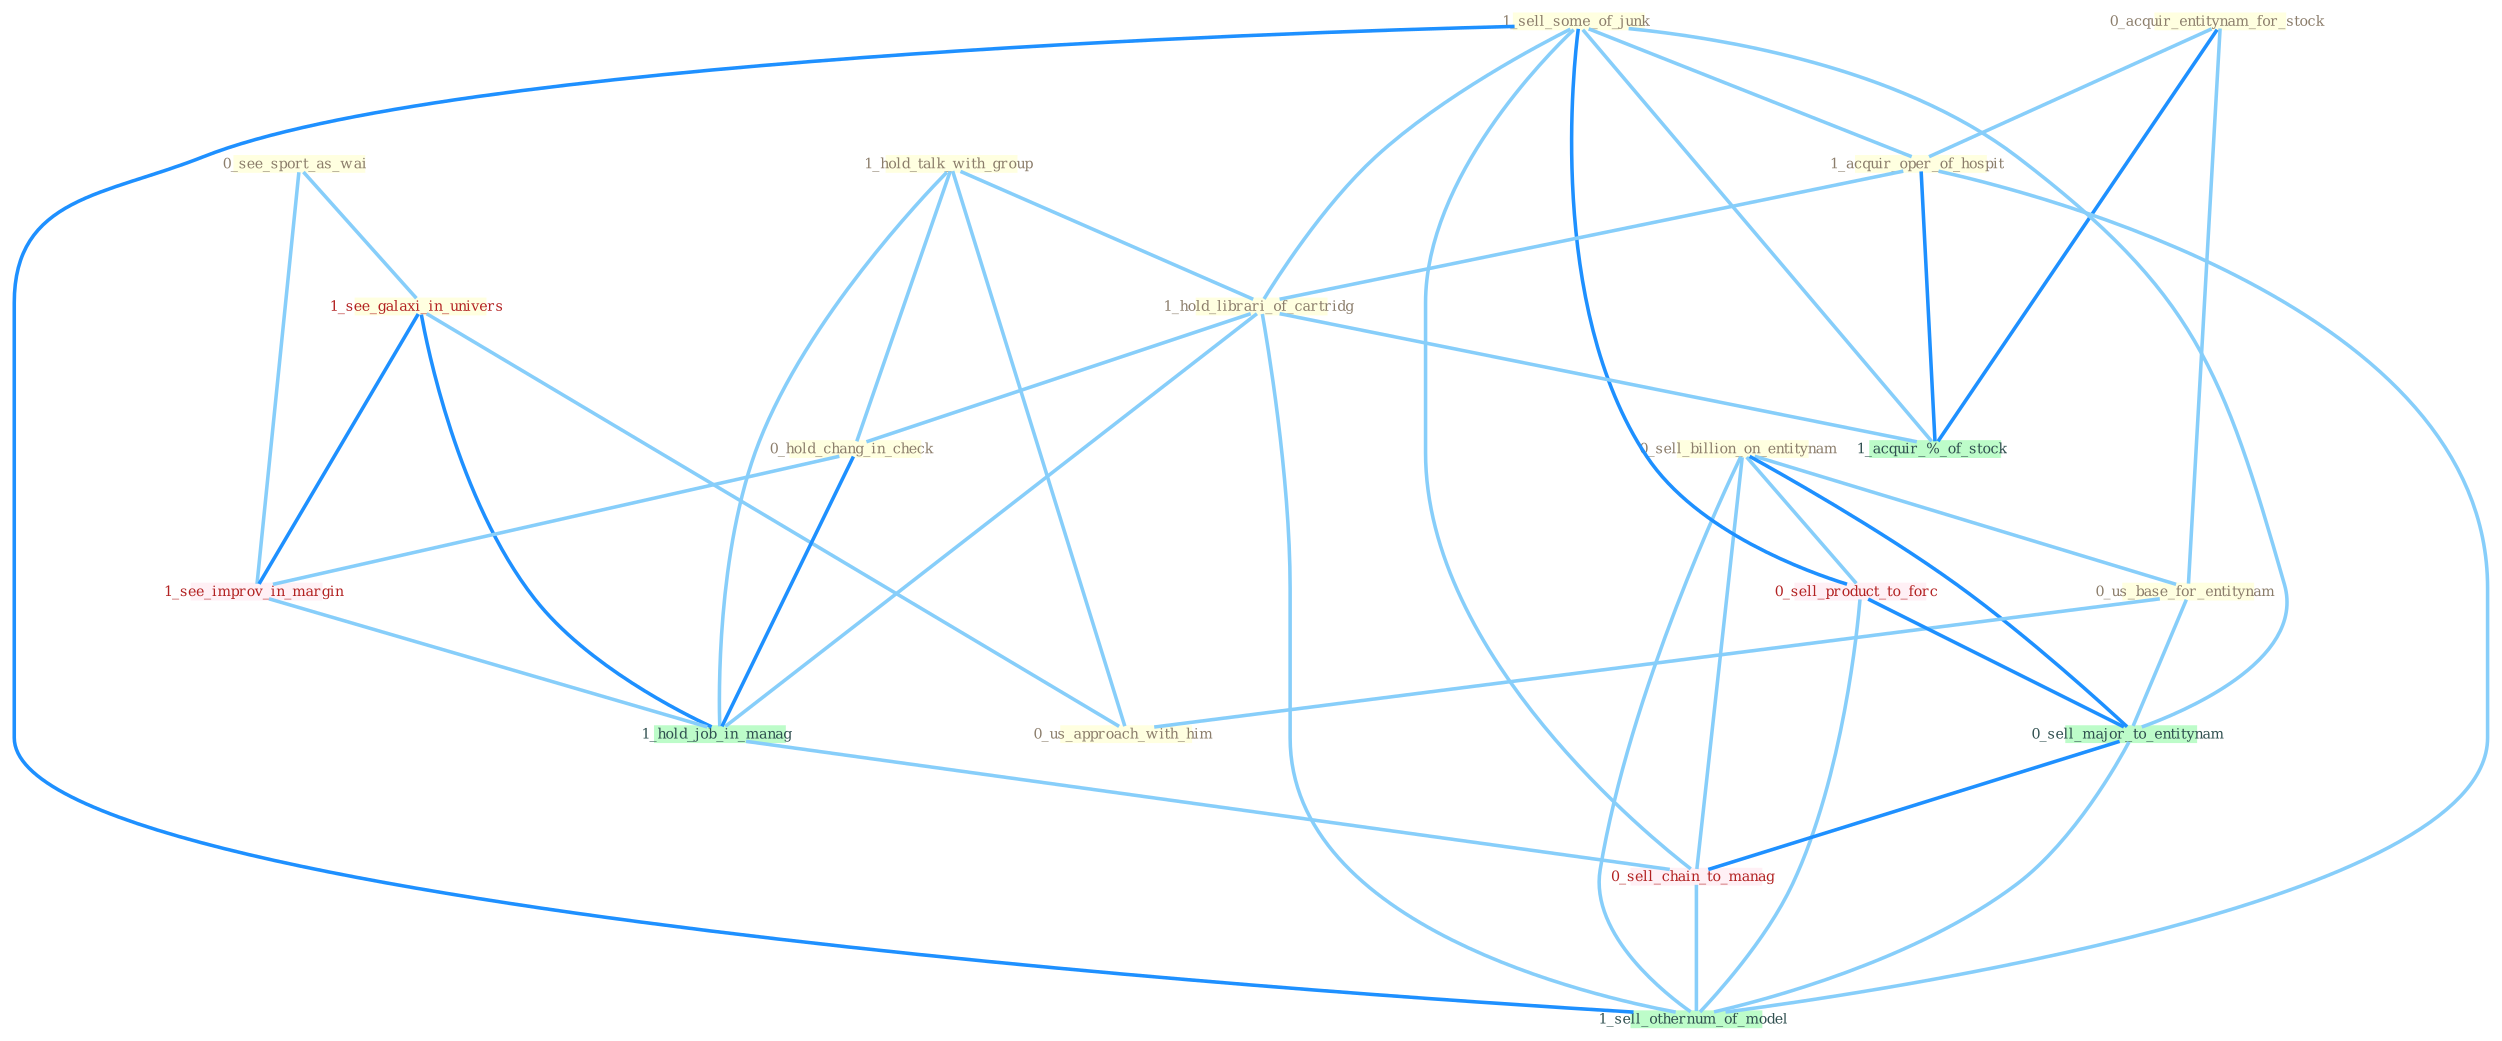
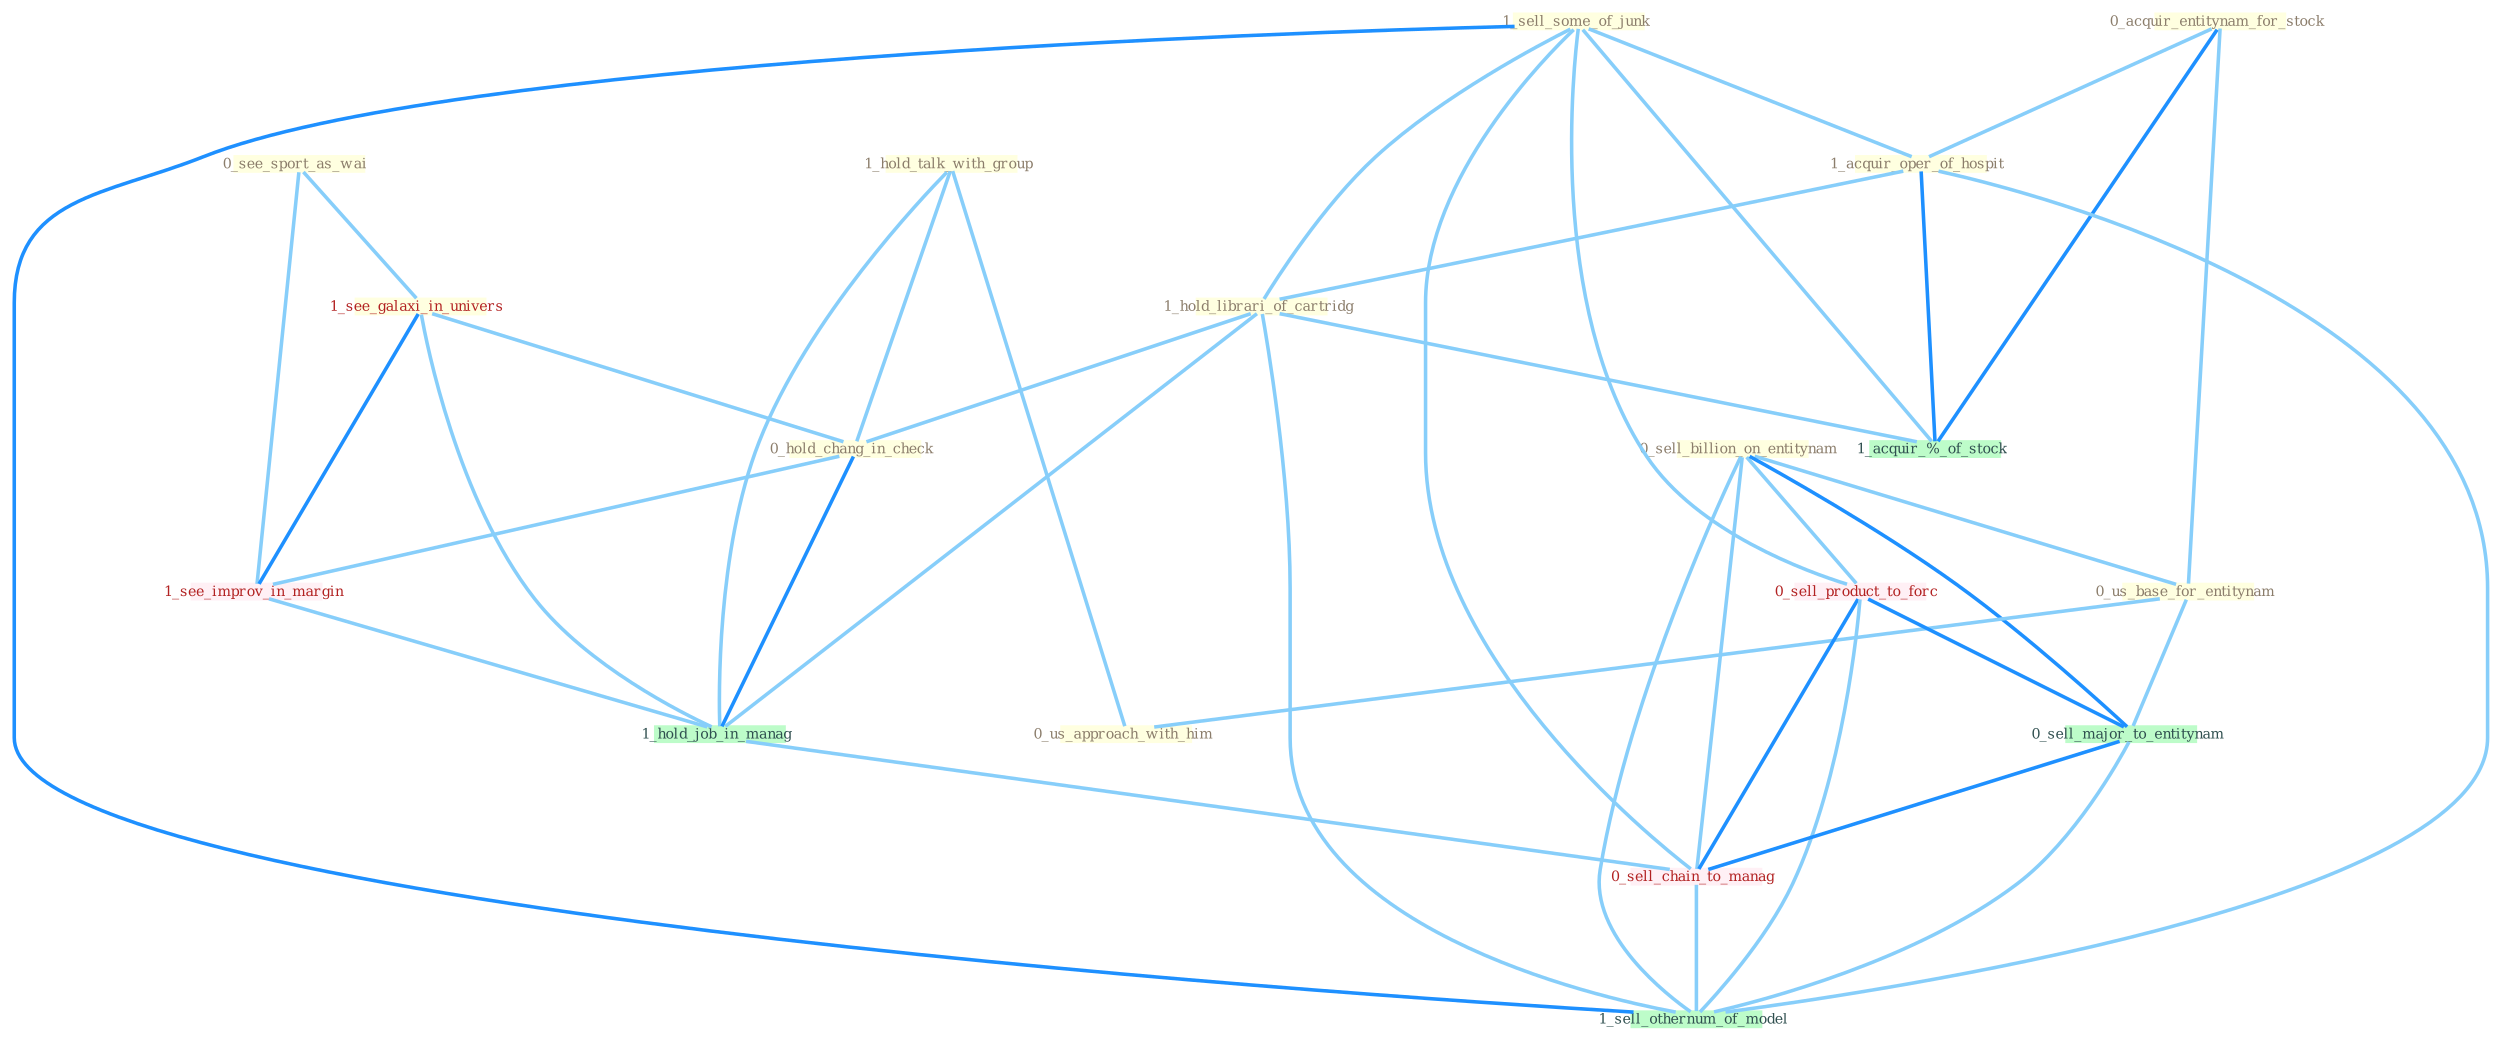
(1107, 235) -> none
(2137, 264) -> none
(1600, 350) -> (1600, 350)
(773, 520) -> (638, 378)
(510, 562) -> (510, 562)
none -> (1778, 734)
